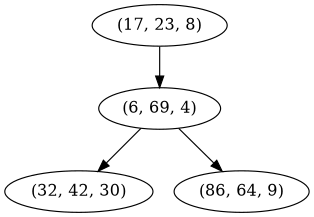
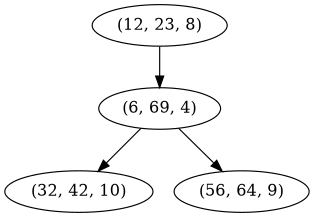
(160, 25) -> (160, 25)
(79, 192) -> (79, 192)
(242, 192) -> (242, 192)
